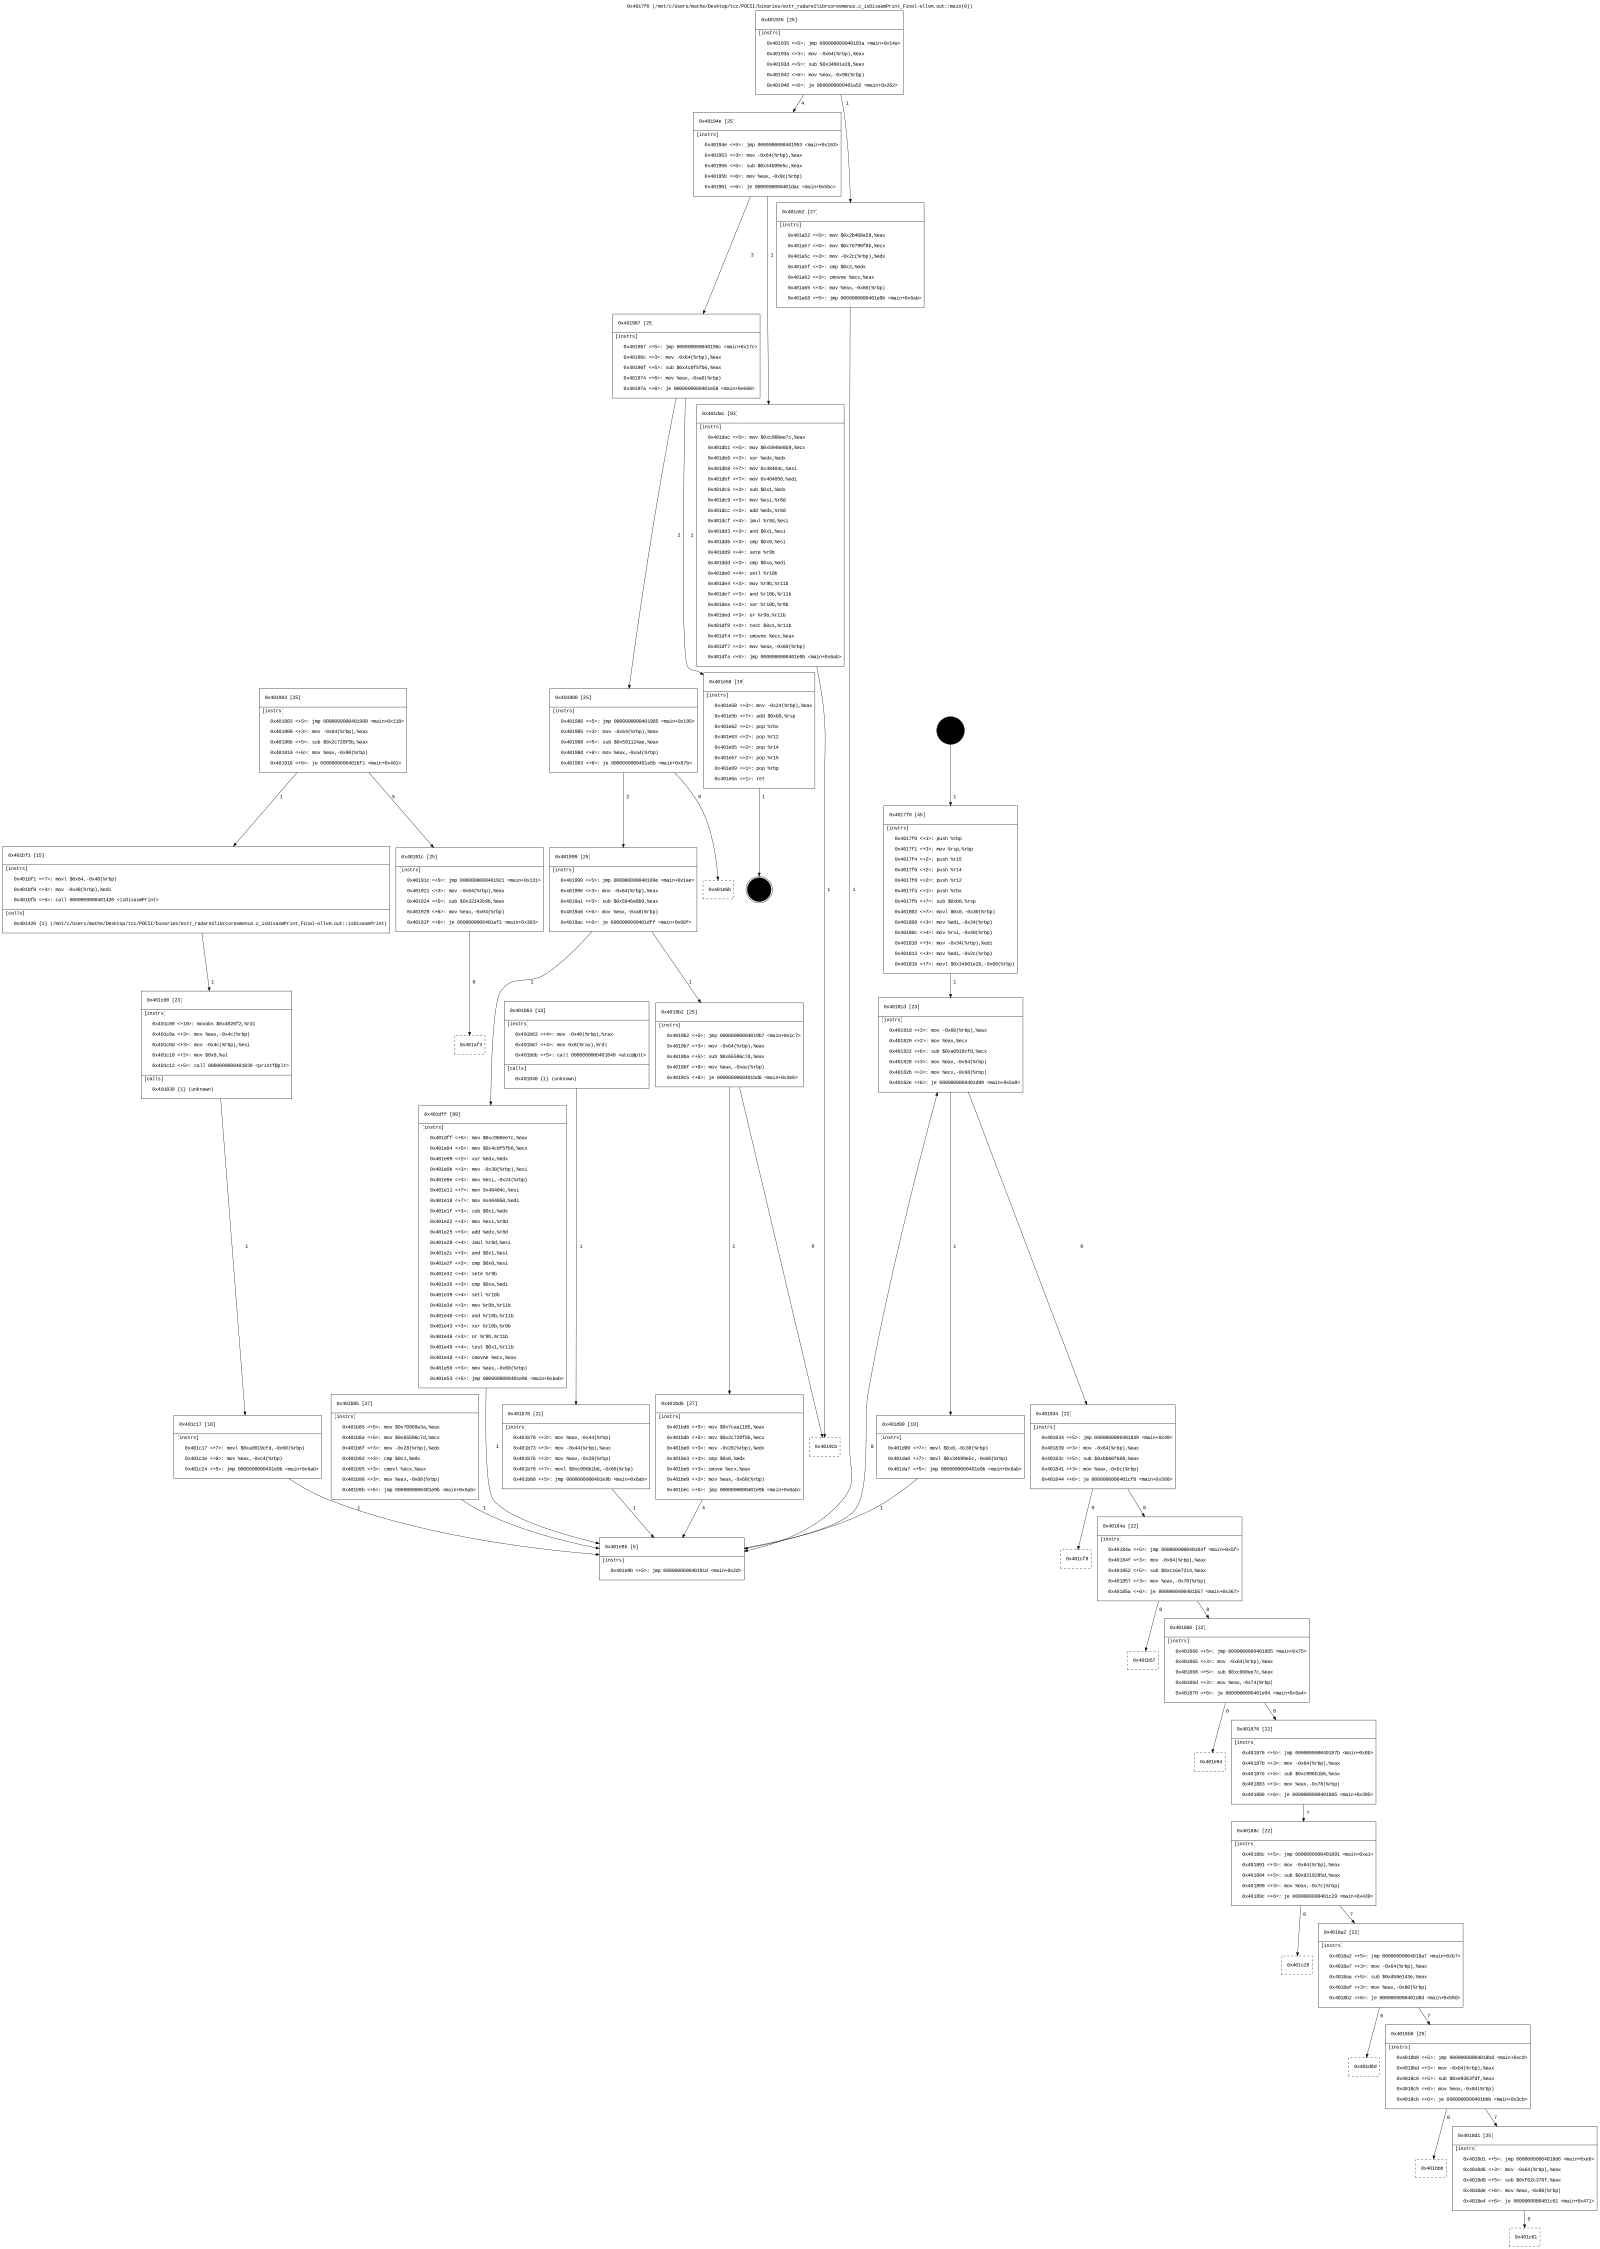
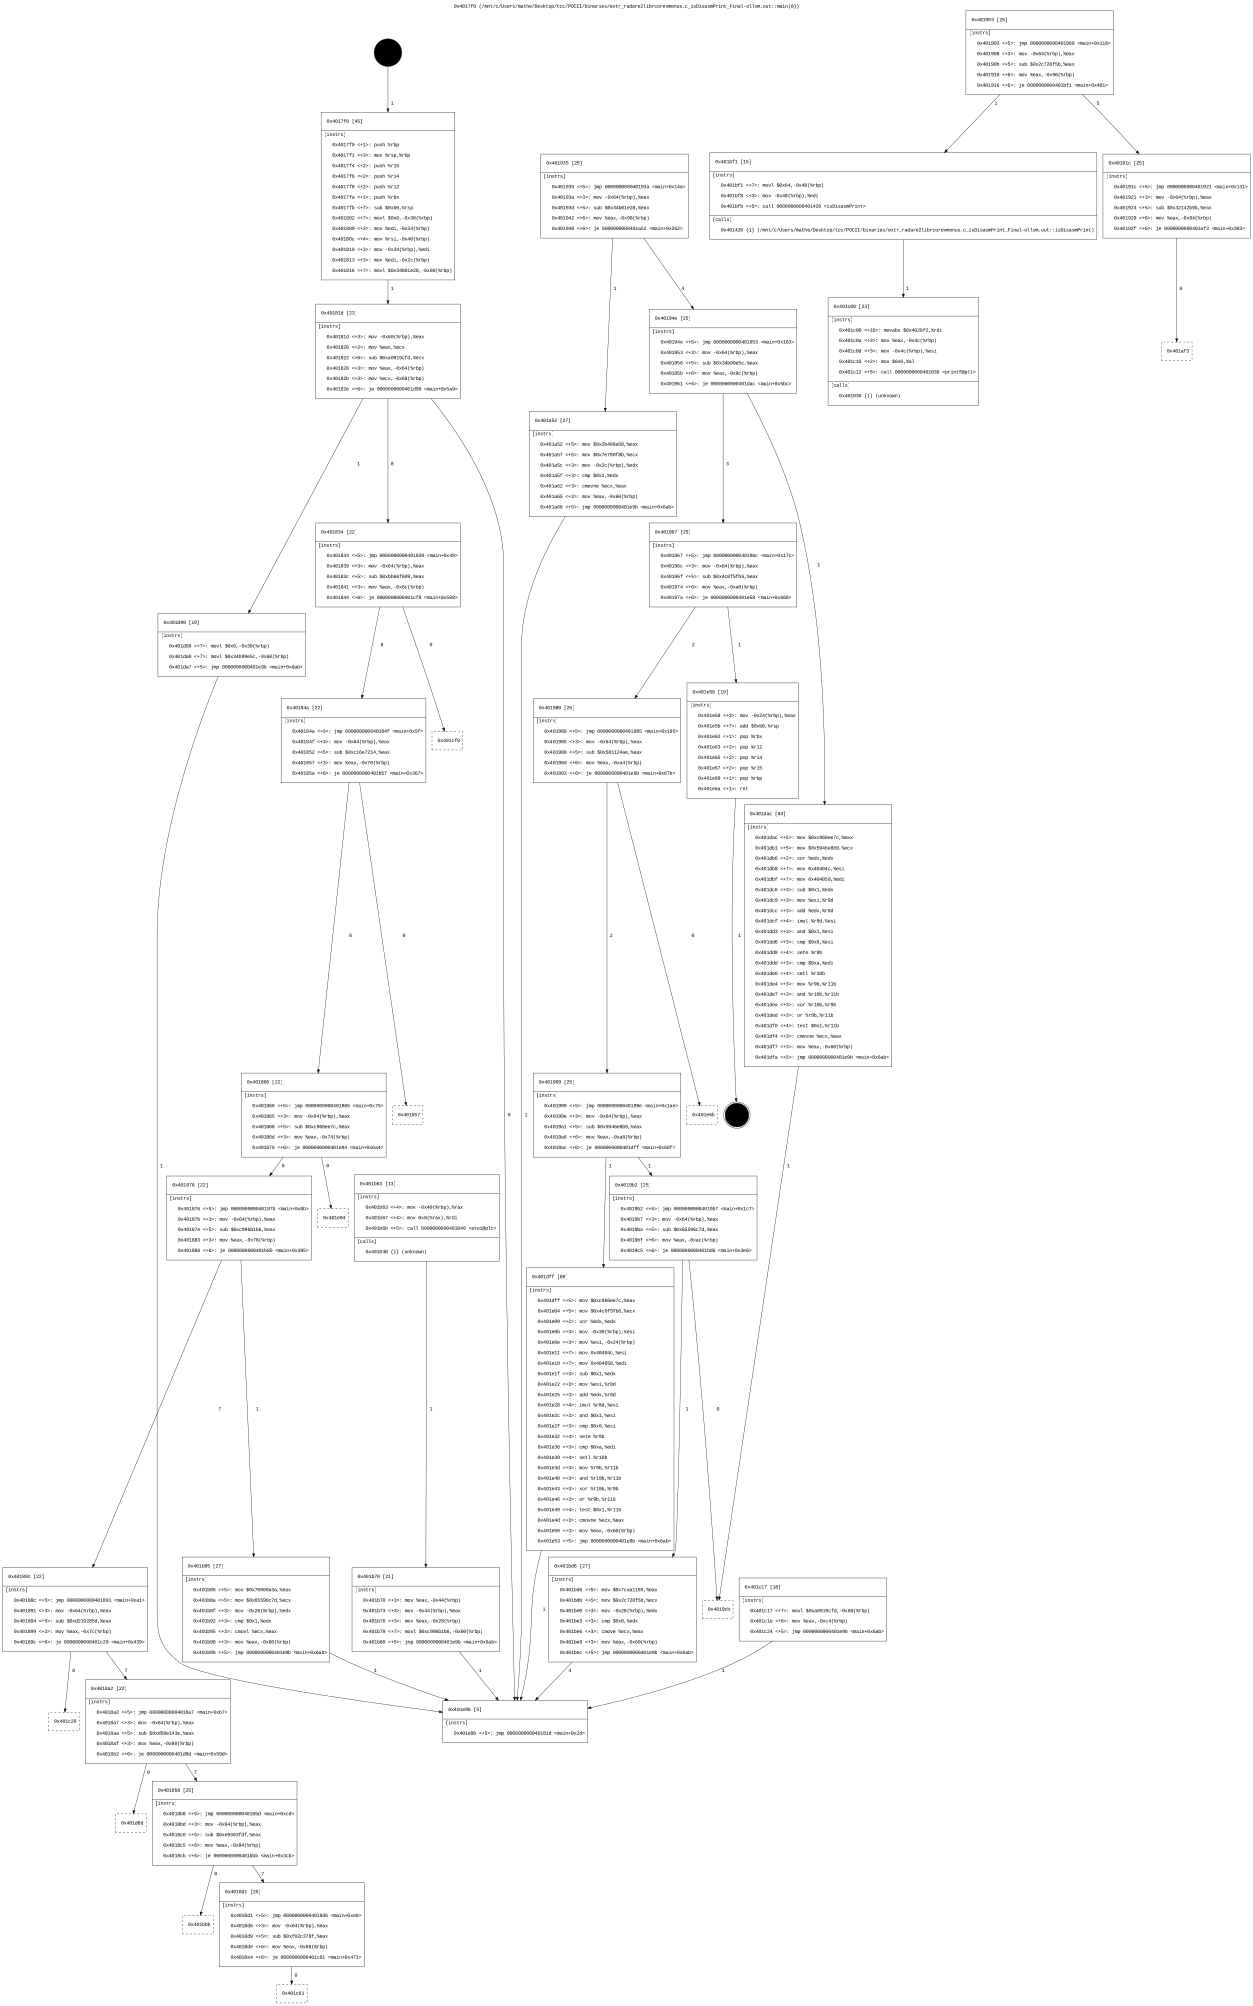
(233, 1255) -> none
(874, 1360) -> (504, 1039)
none -> (247, 1407)
